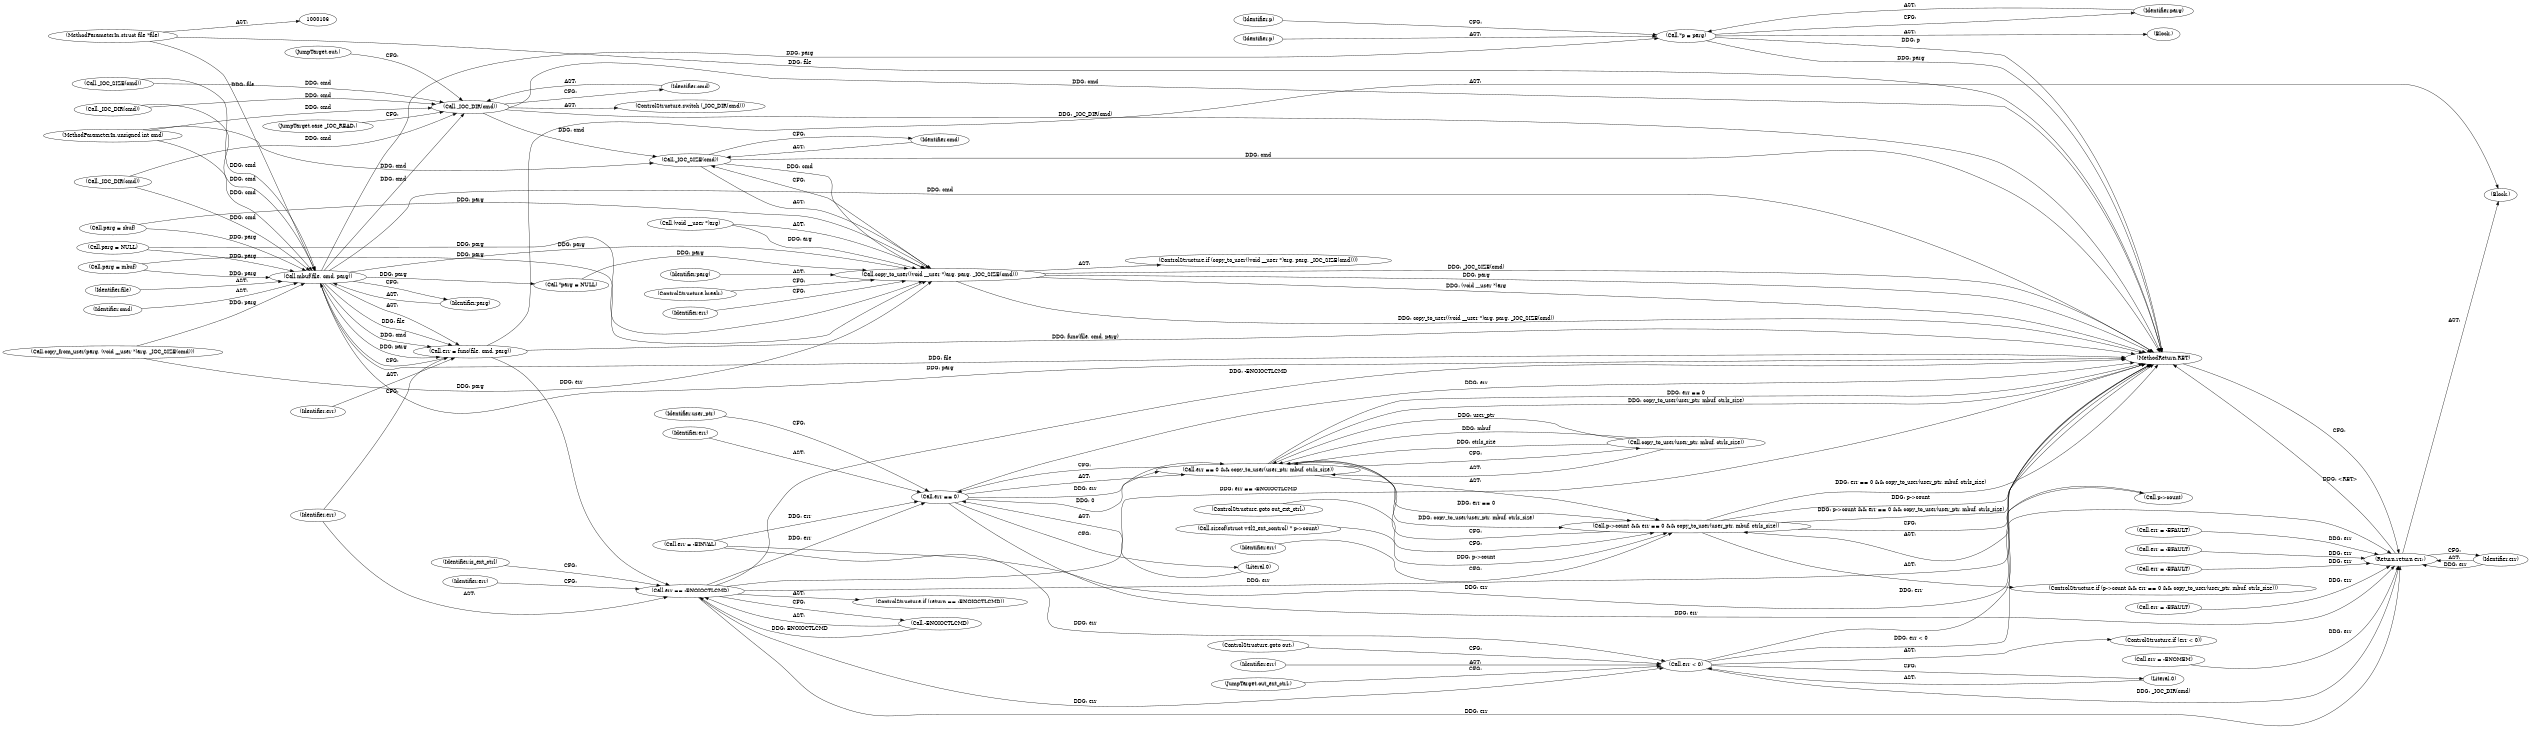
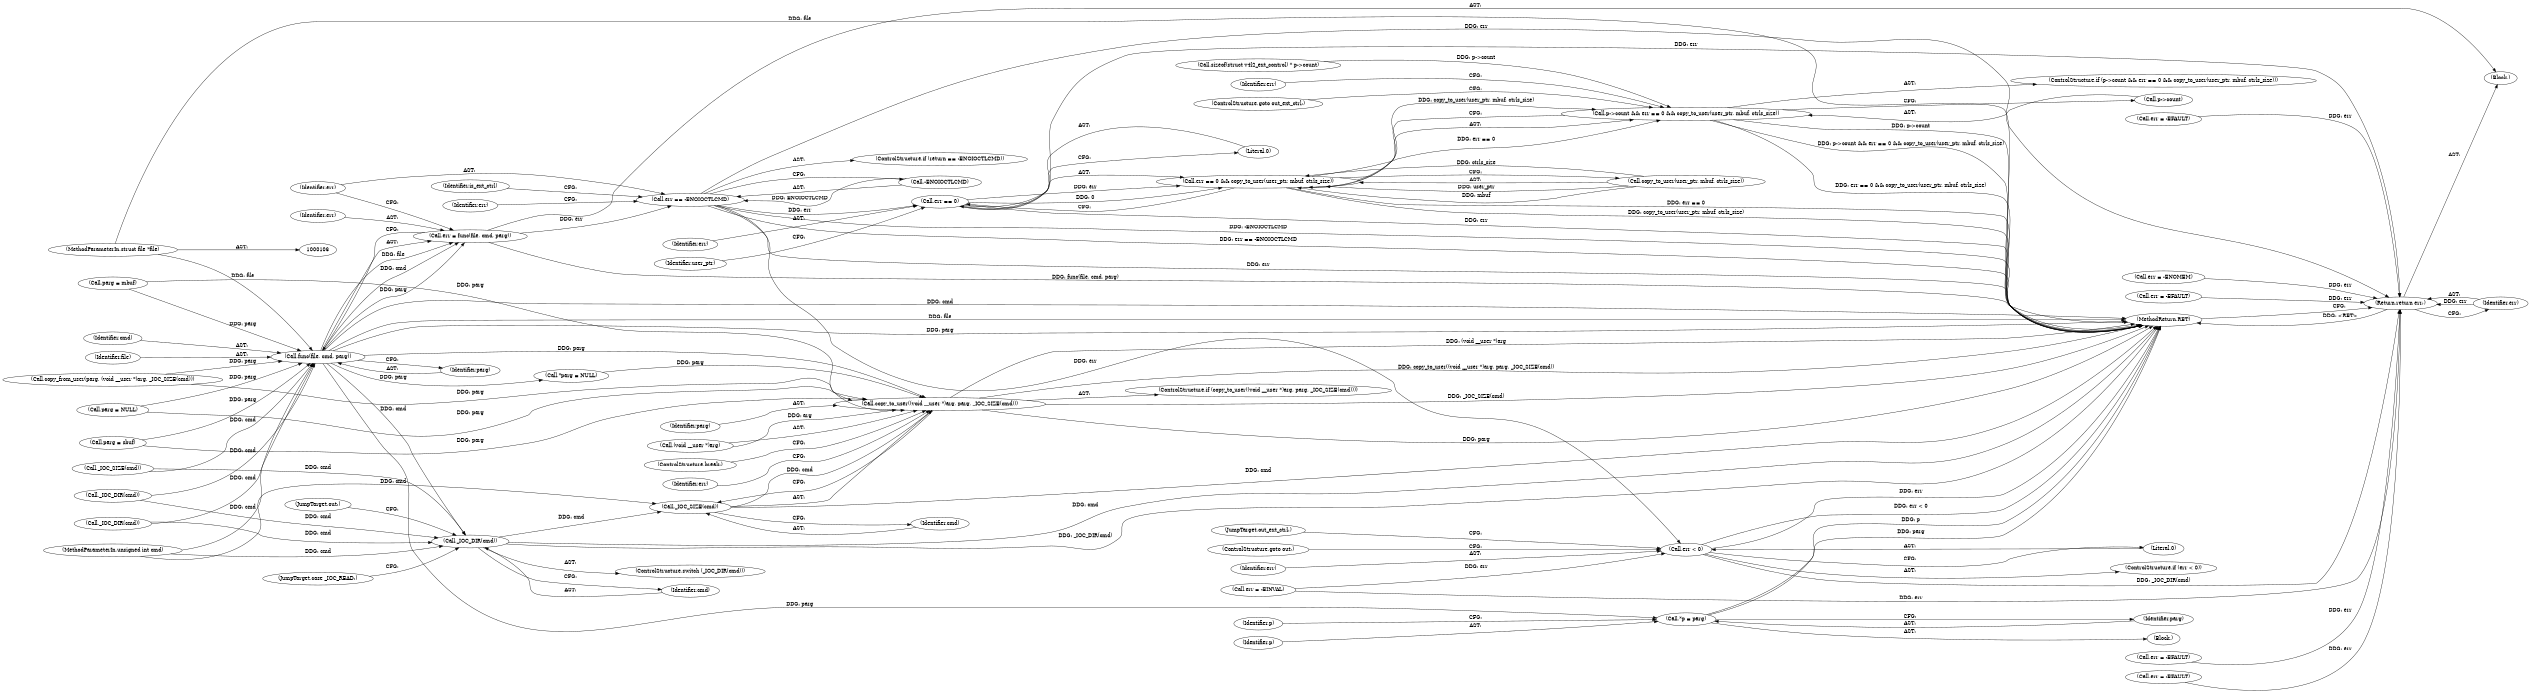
(318, 277) -> (318, 357)
(815, 521) -> none
